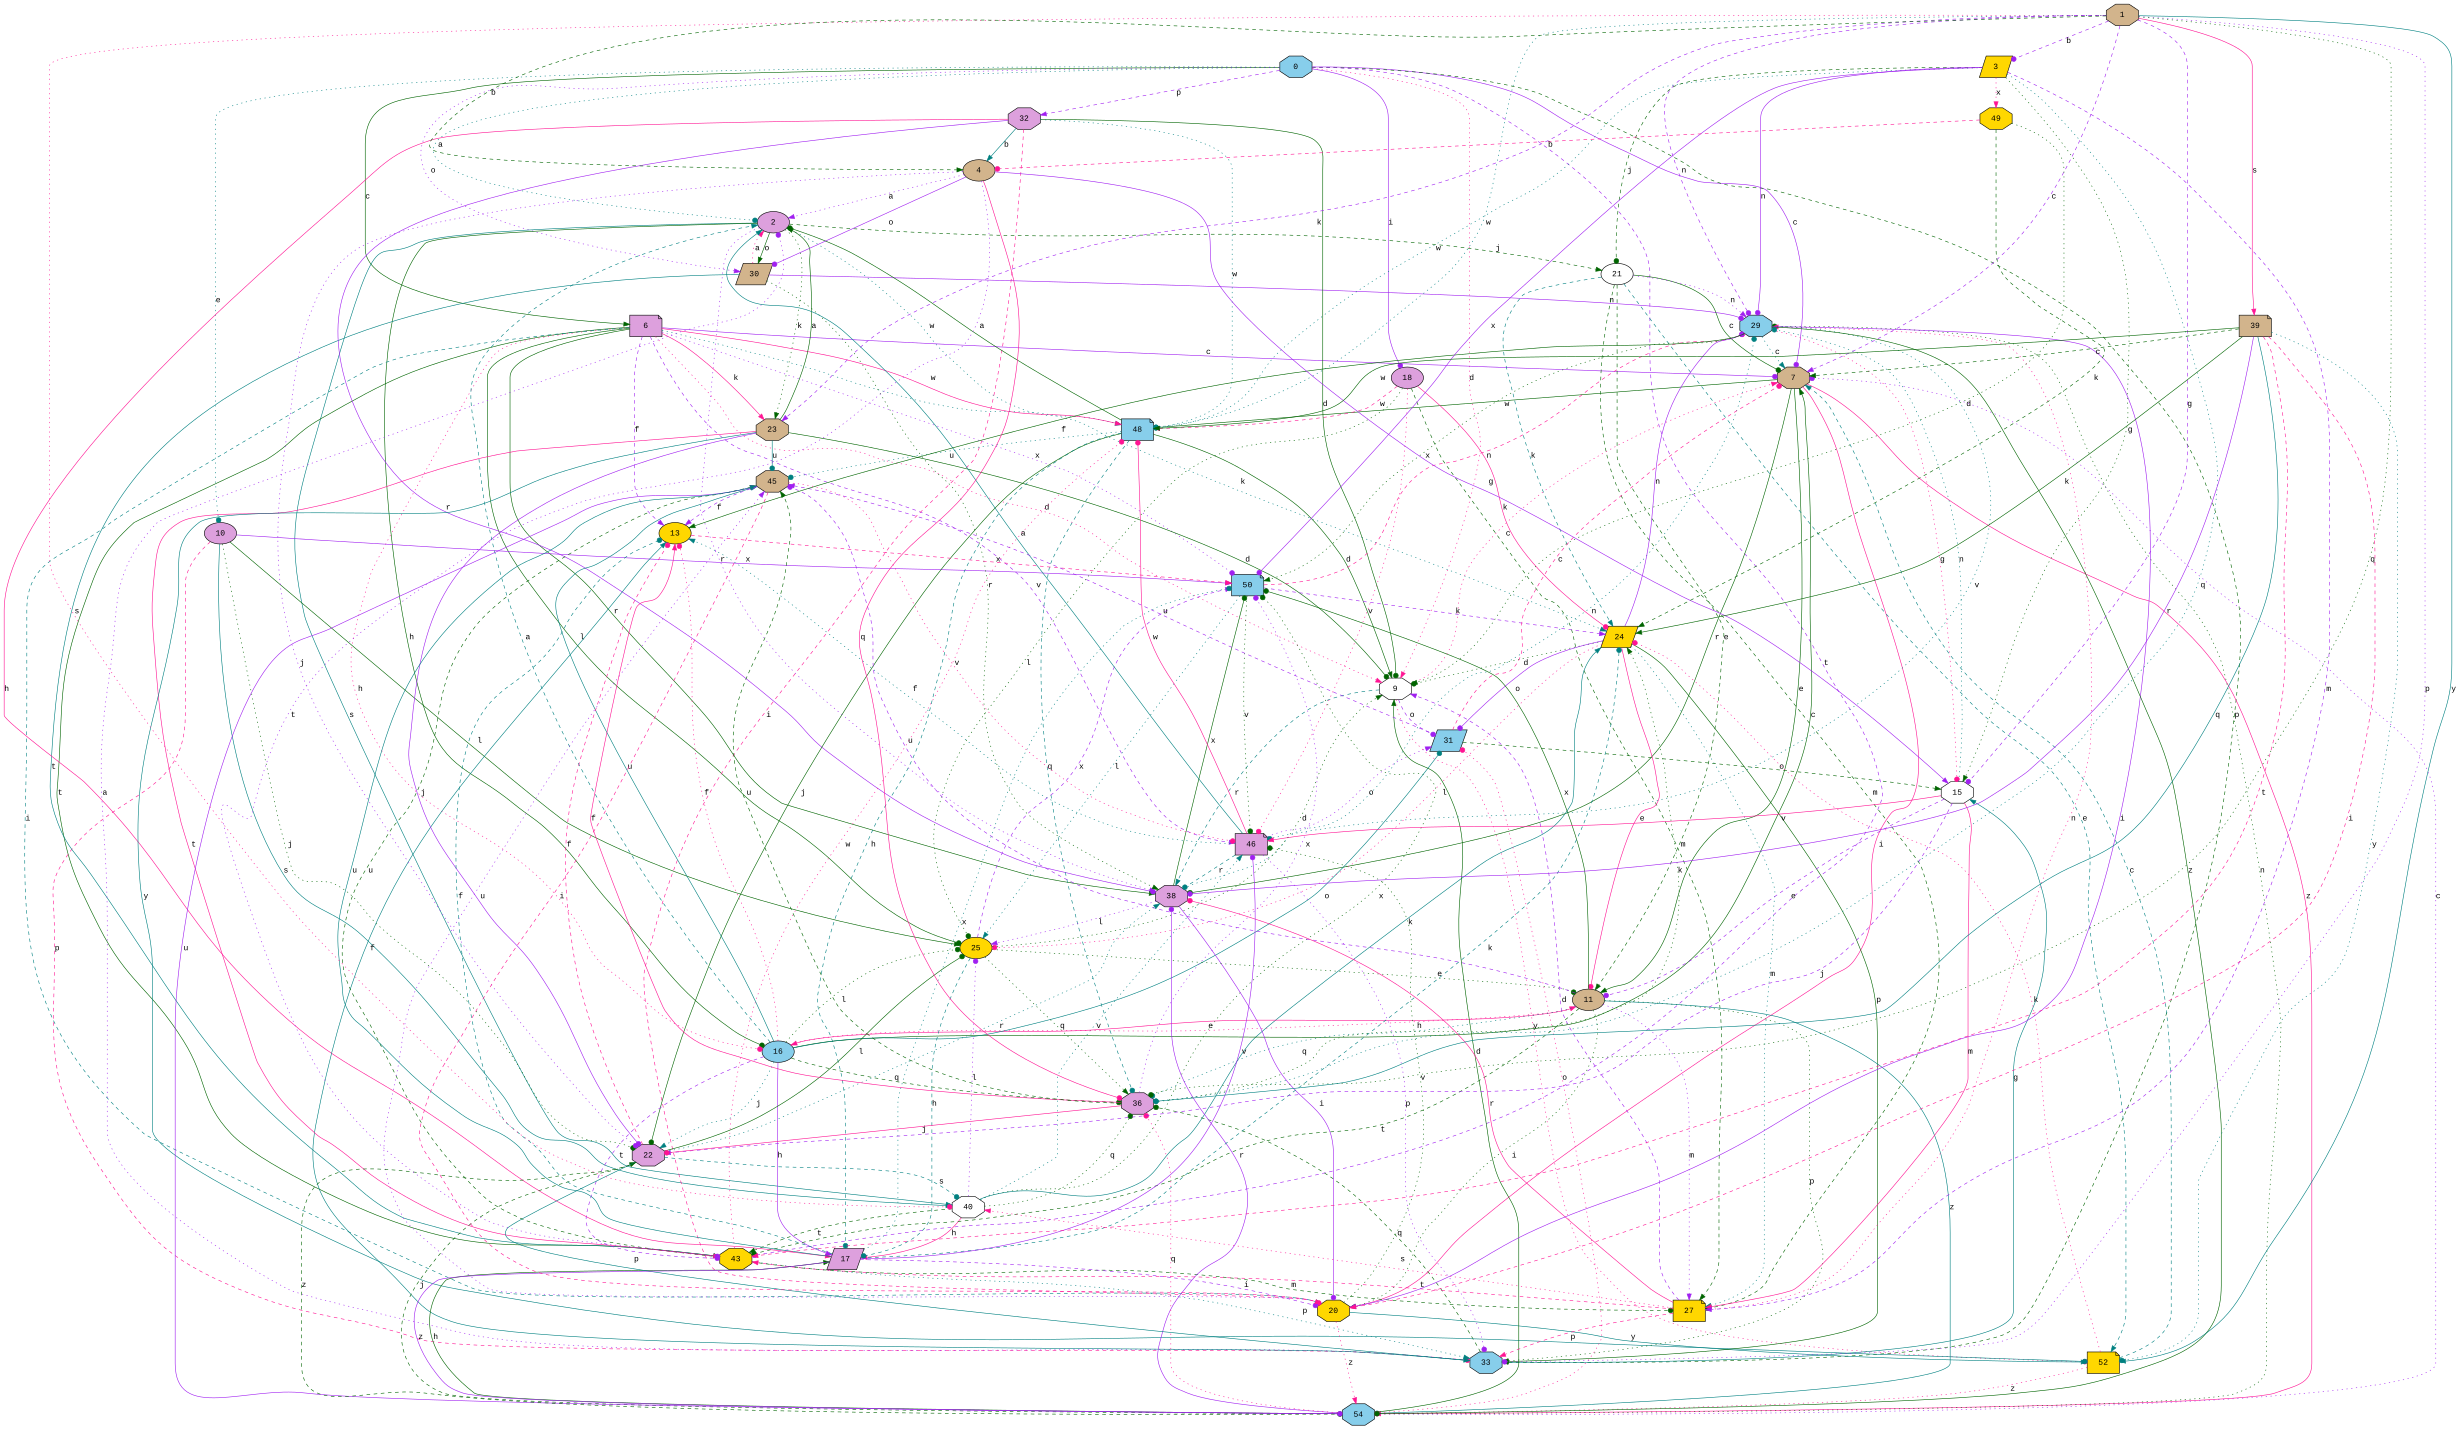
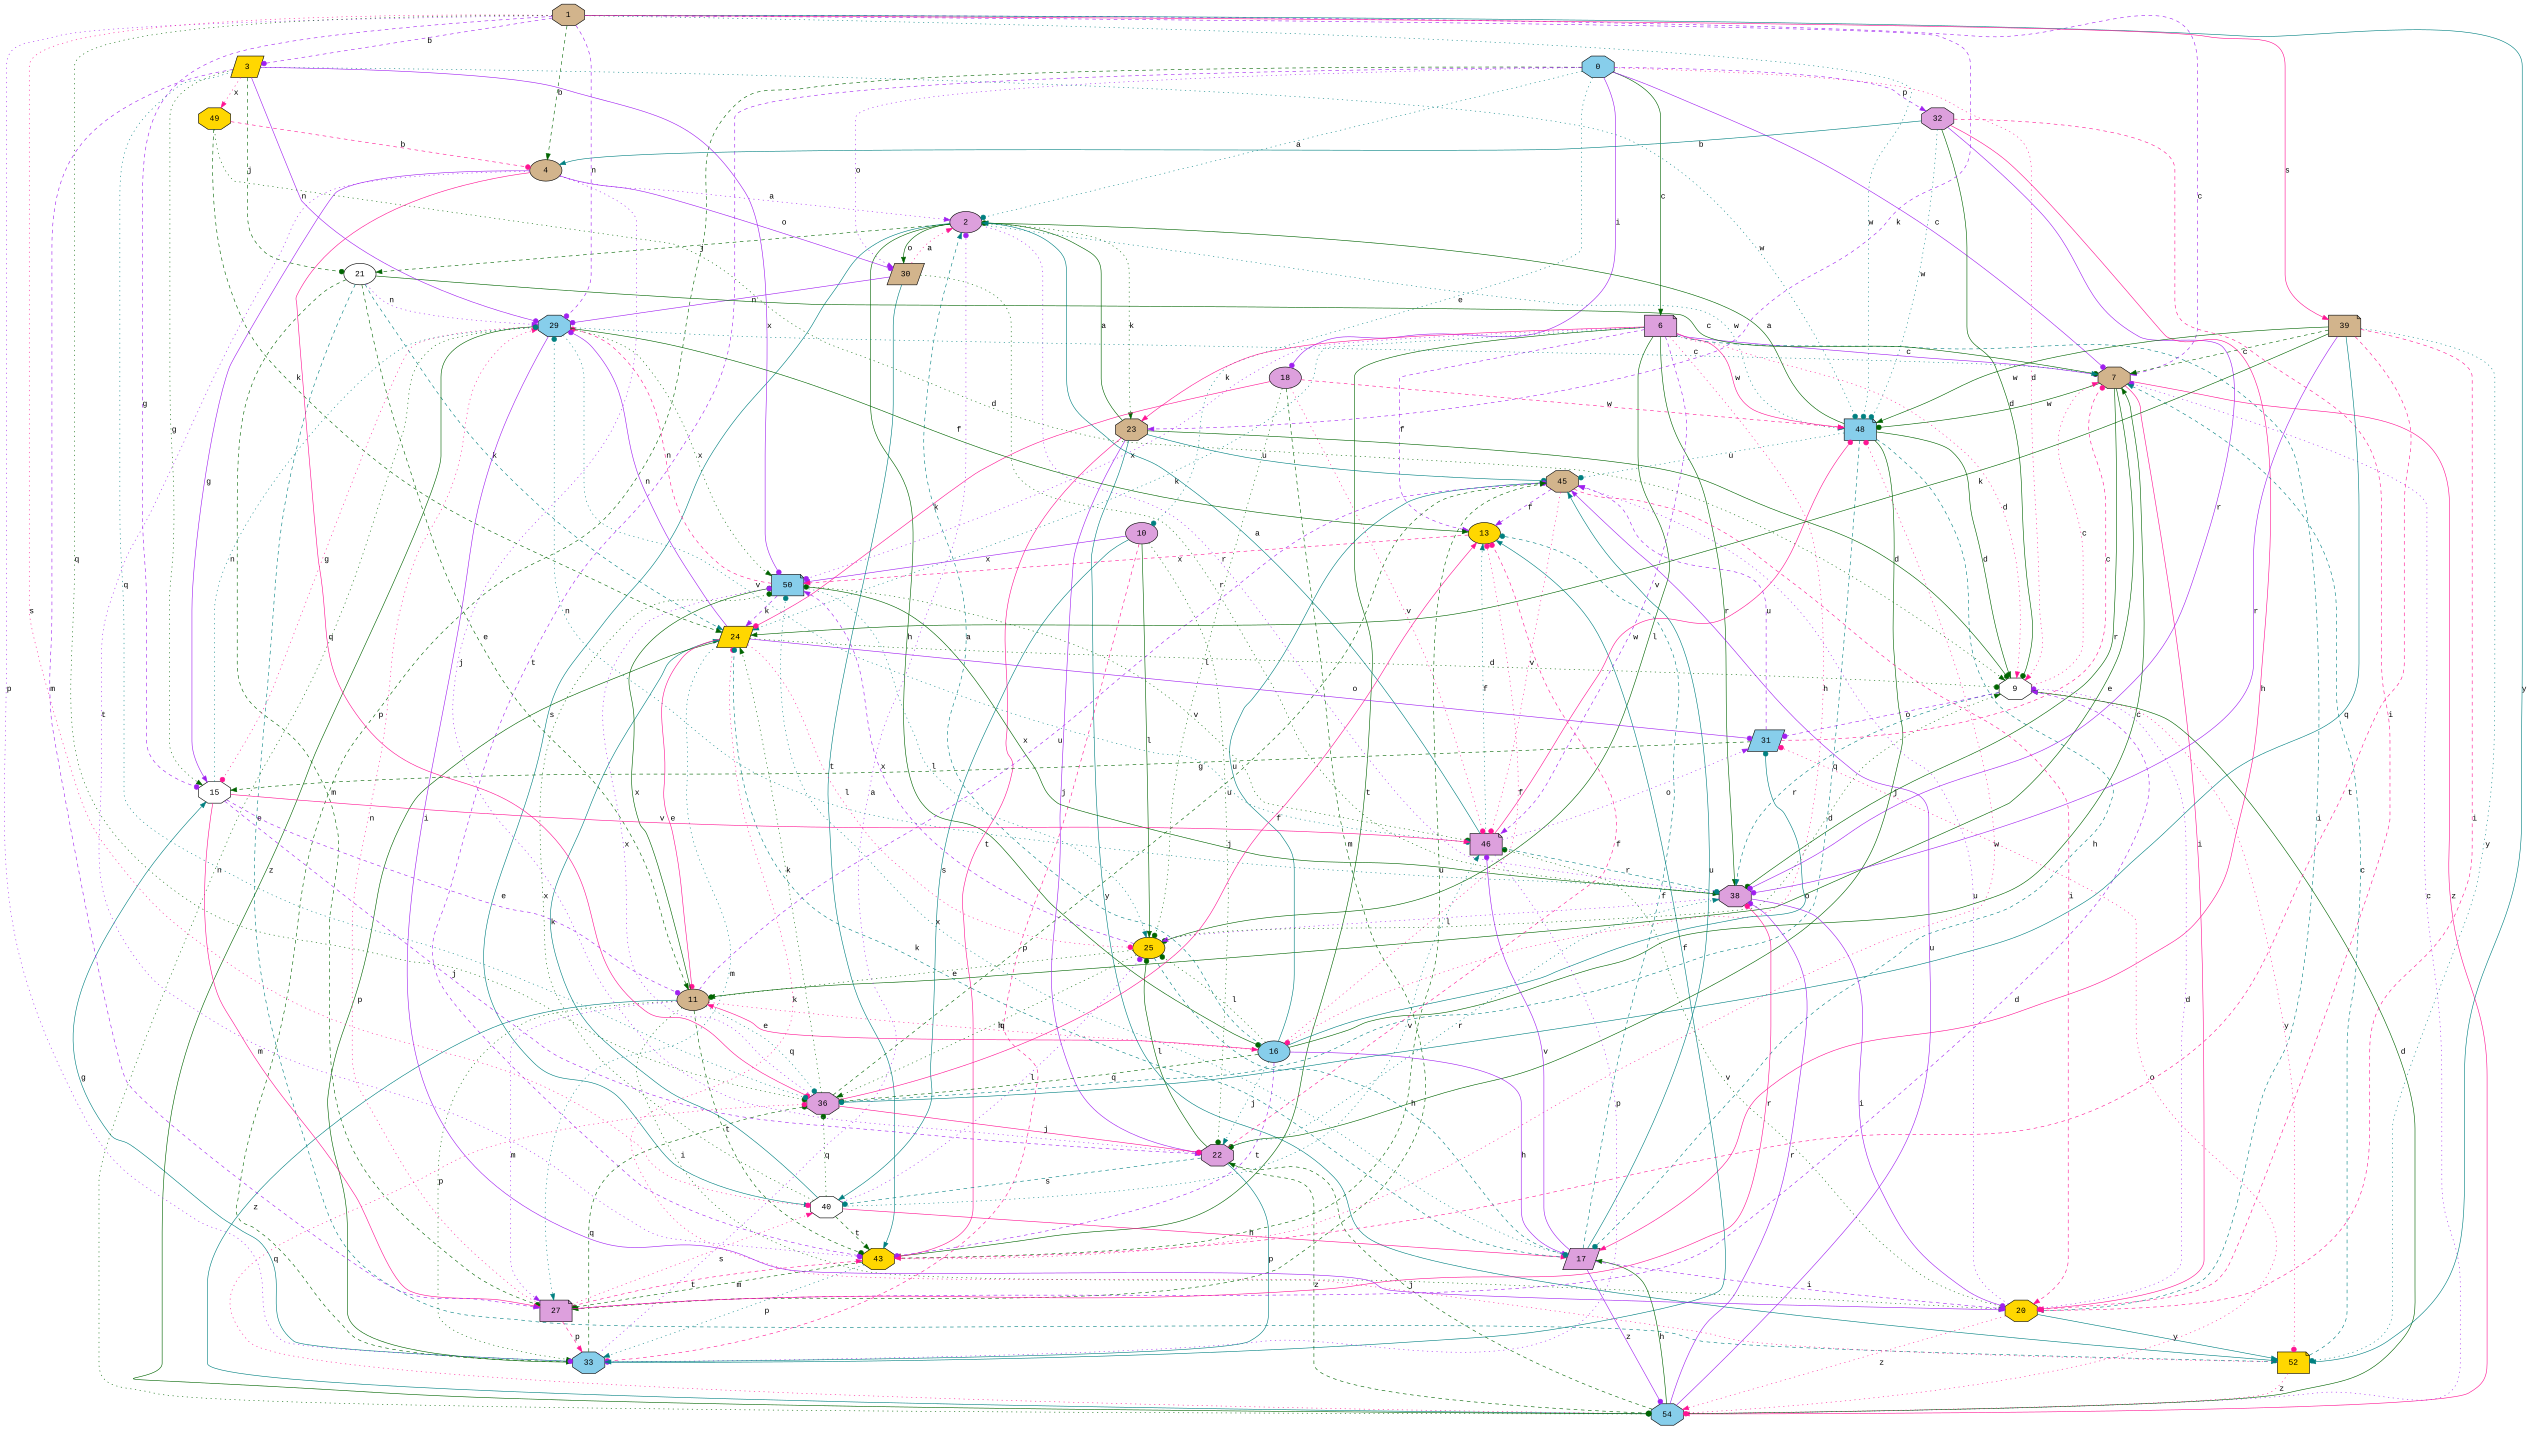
(1782, 767) -> (1201, 767)
none -> (2184, 1009)
(1689, 1311) -> (556, 1311)
